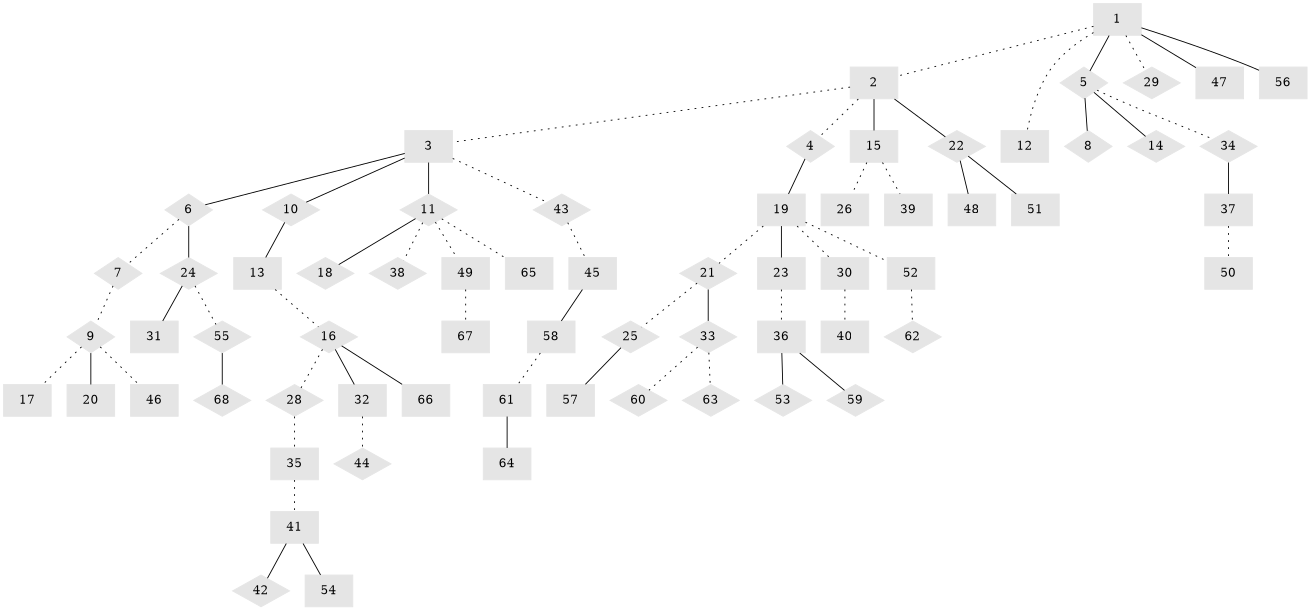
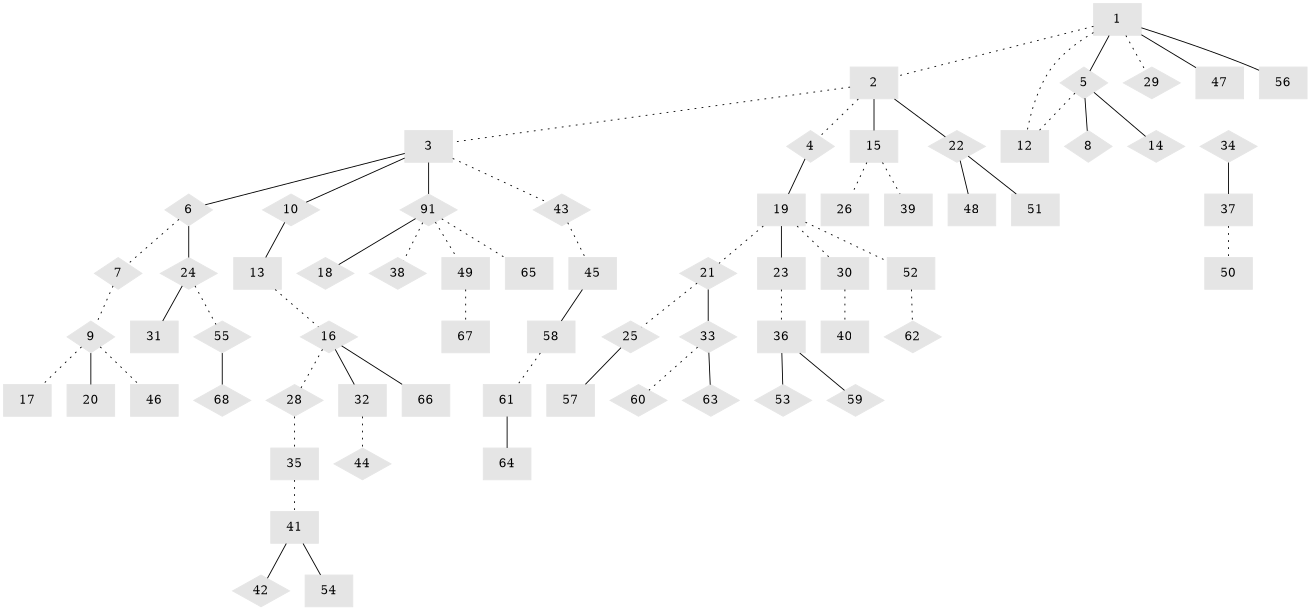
(1155, 115) -> (1057, 112)
(429, 210) -> (429, 210)
(710, 369) -> (710, 369)
